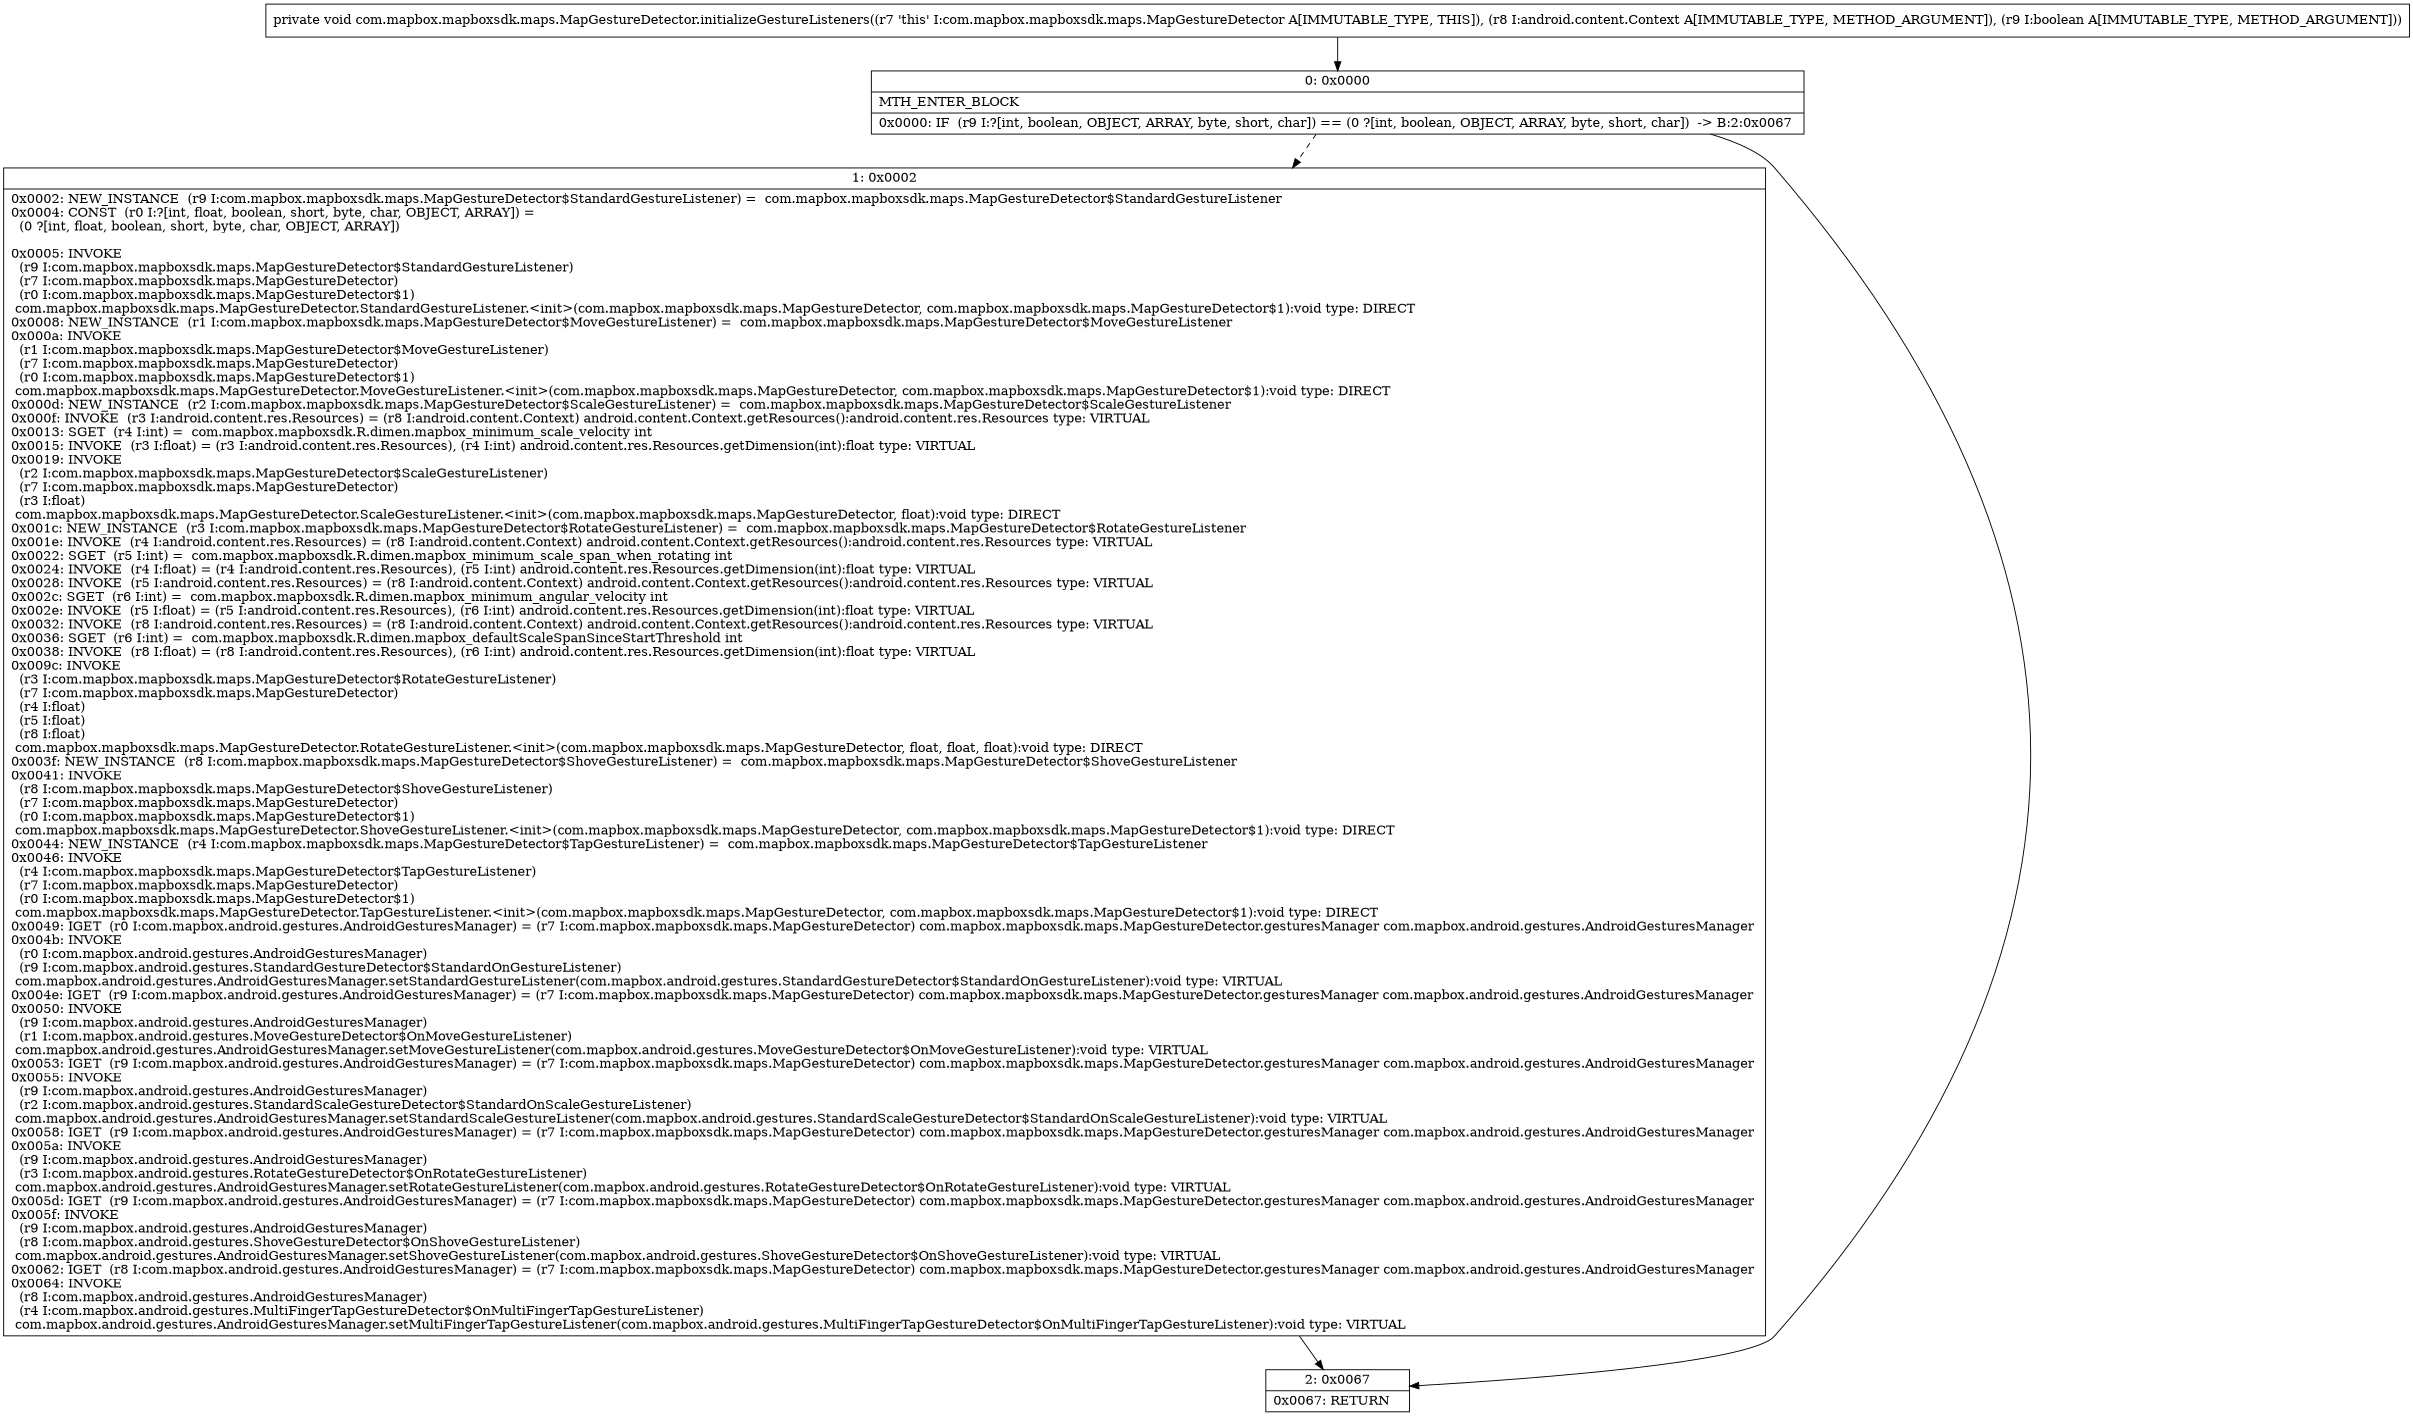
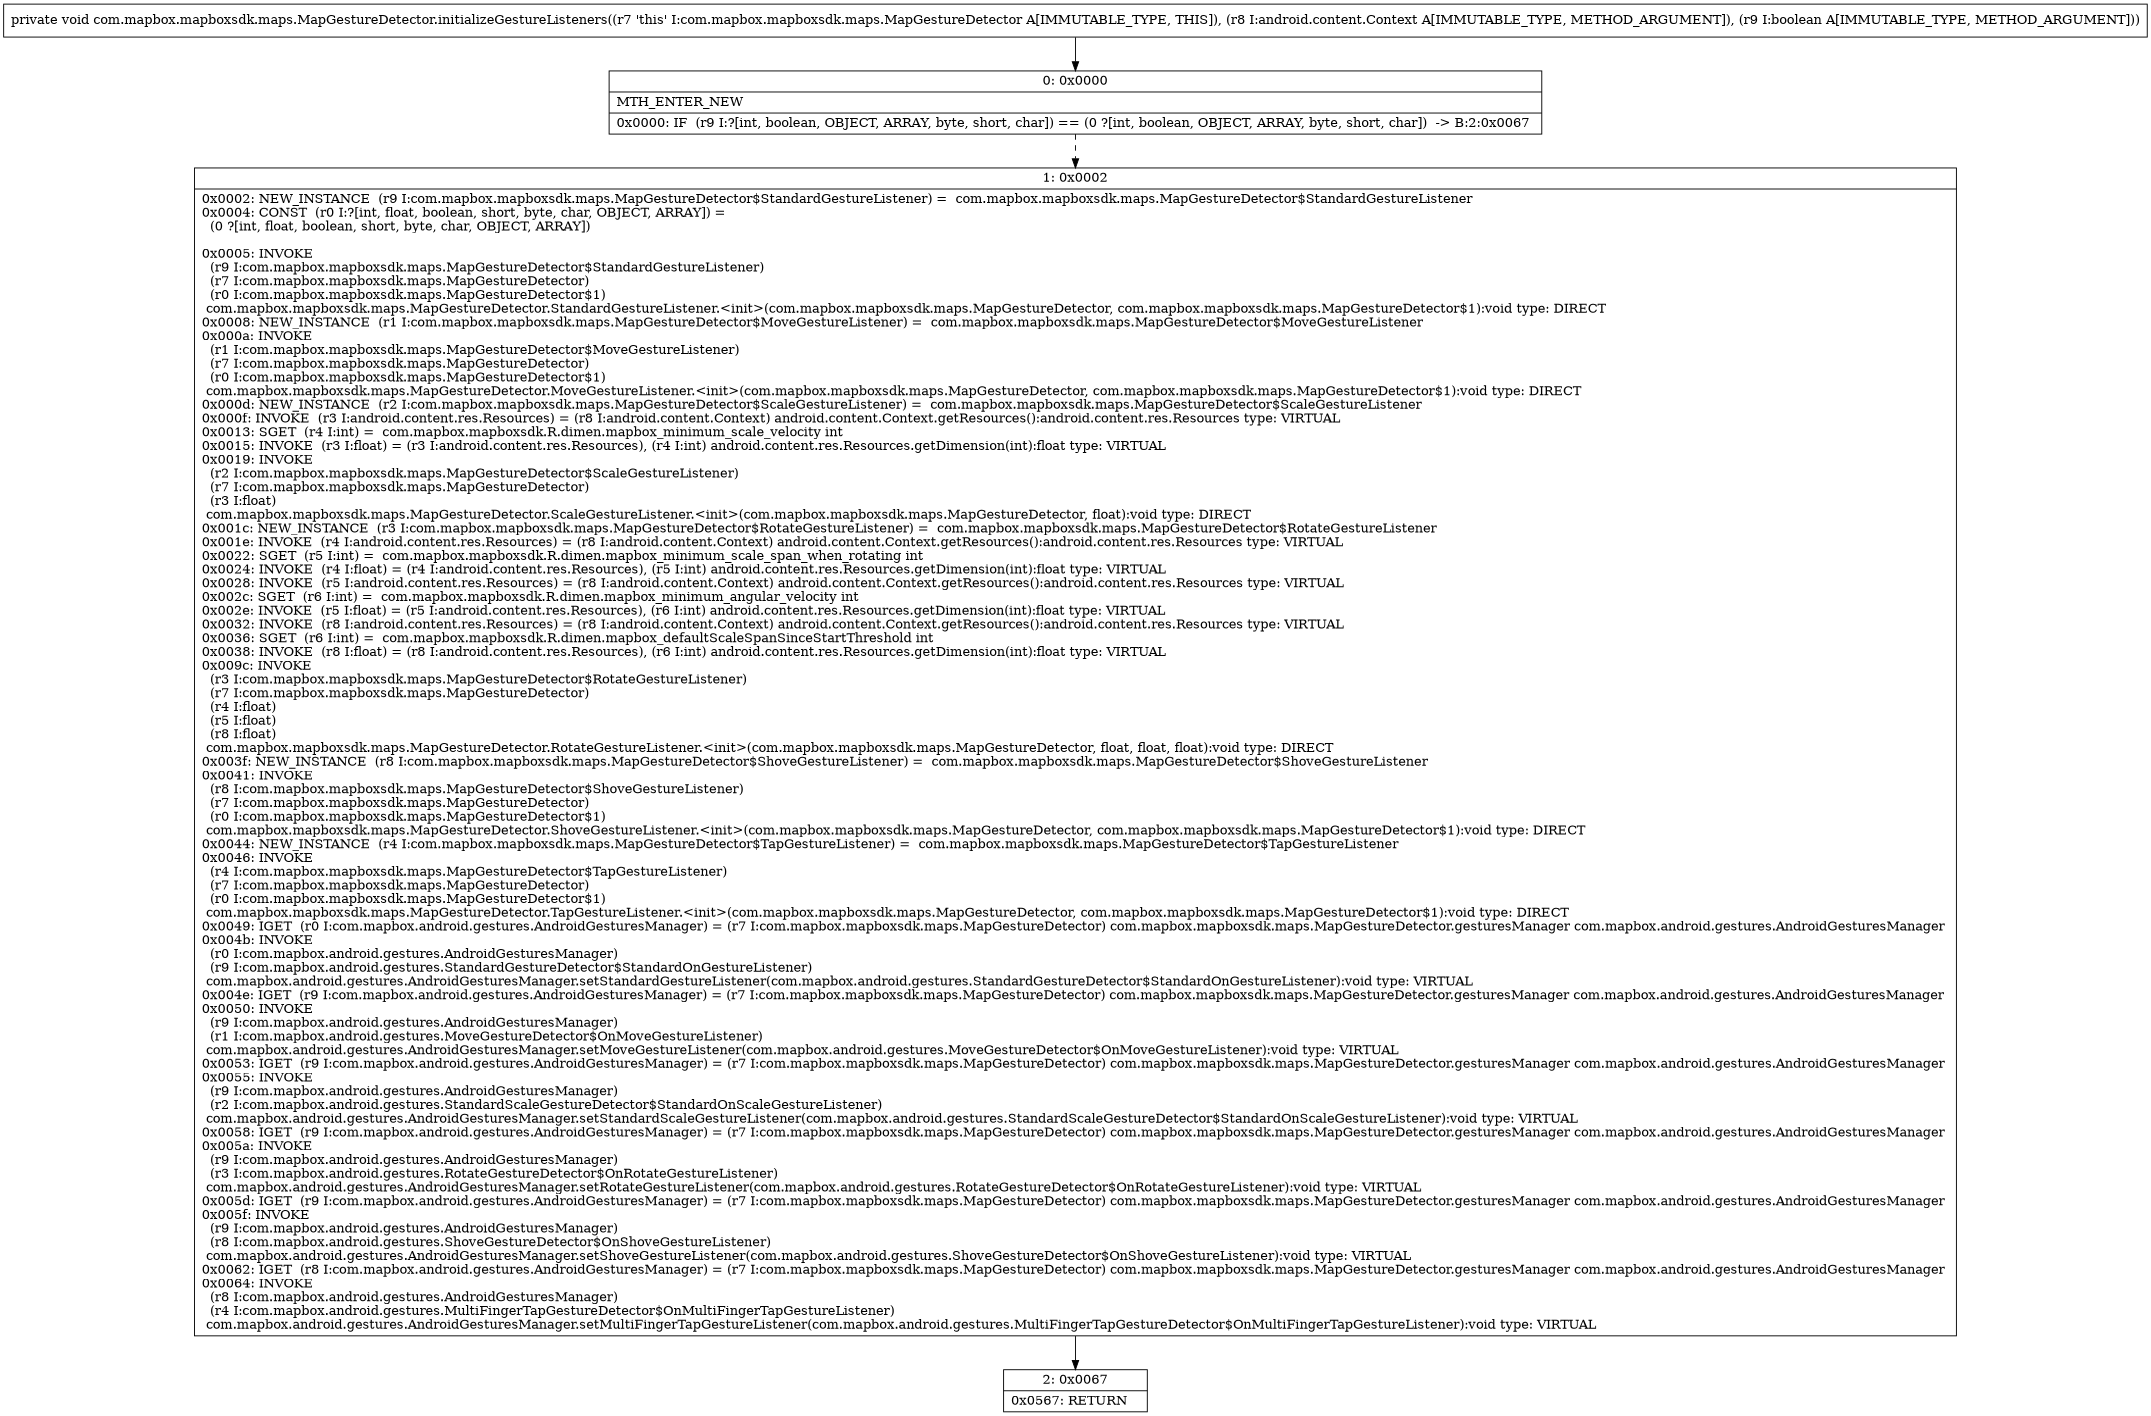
(949, 102) -> (680, 102)
(2015, 896) -> none
(1338, 1401) -> (1075, 1401)
